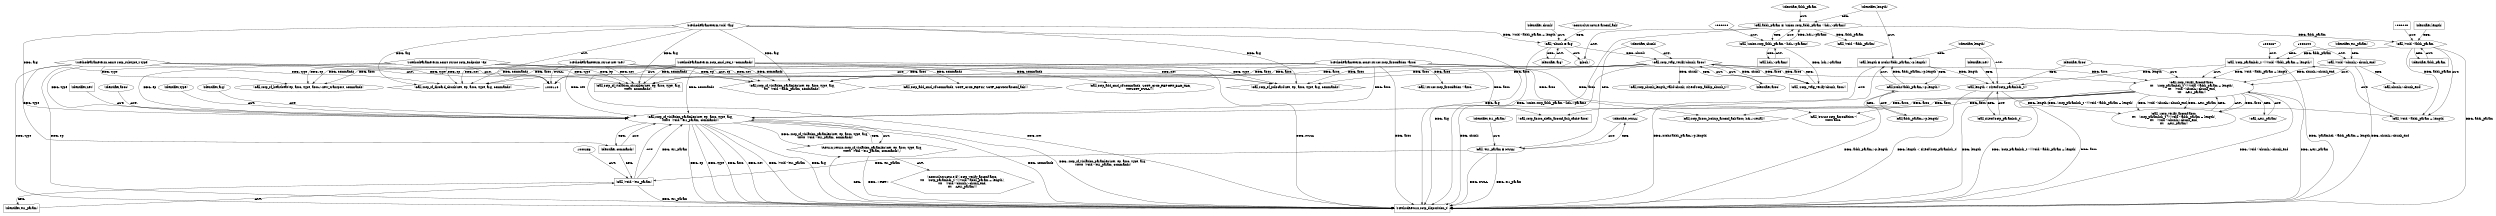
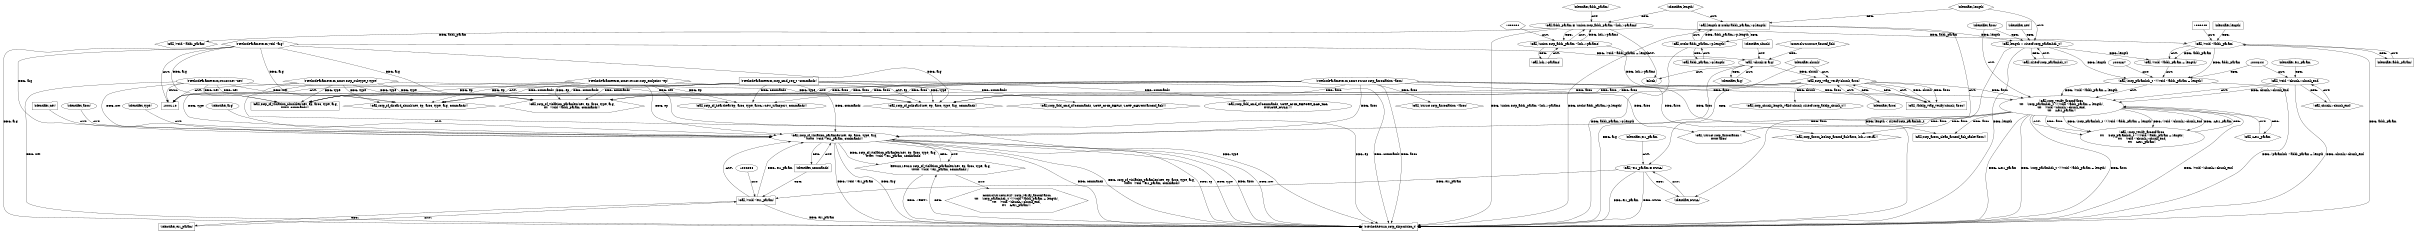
(2270, 63) -> (2161, 81)
(2124, 72) -> (2085, 65)
(1818, 88) -> (1937, 106)
none -> (2323, 92)
(1516, 106) -> none
(1305, 136) -> (1387, 155)
(268, 142) -> (688, 87)
